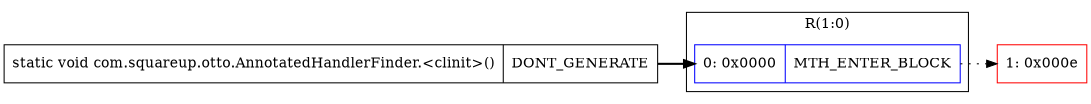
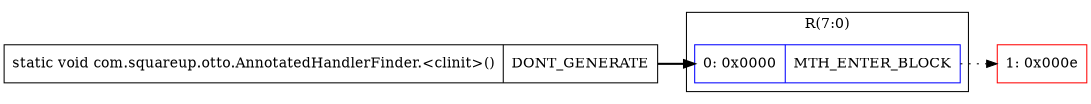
(827, 24) -> (827, 24)
